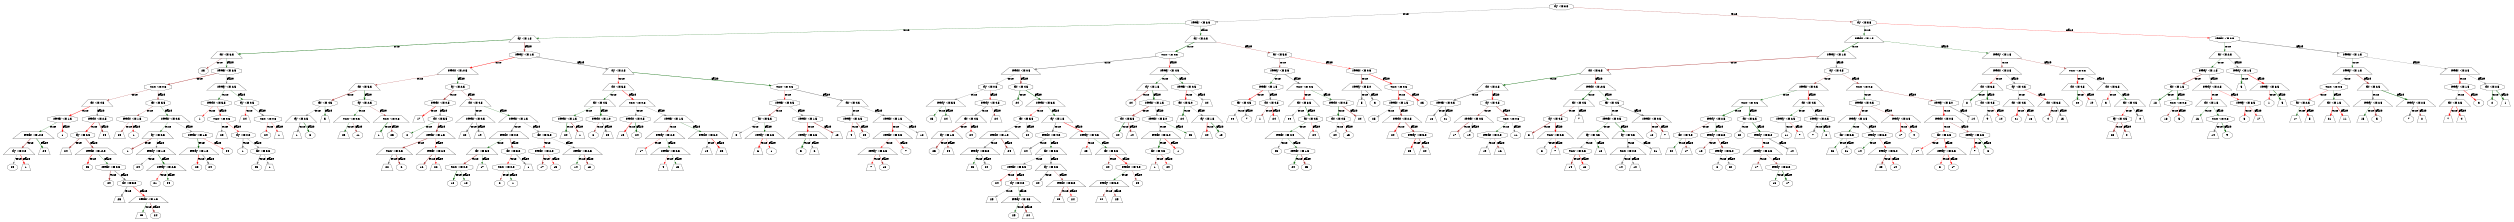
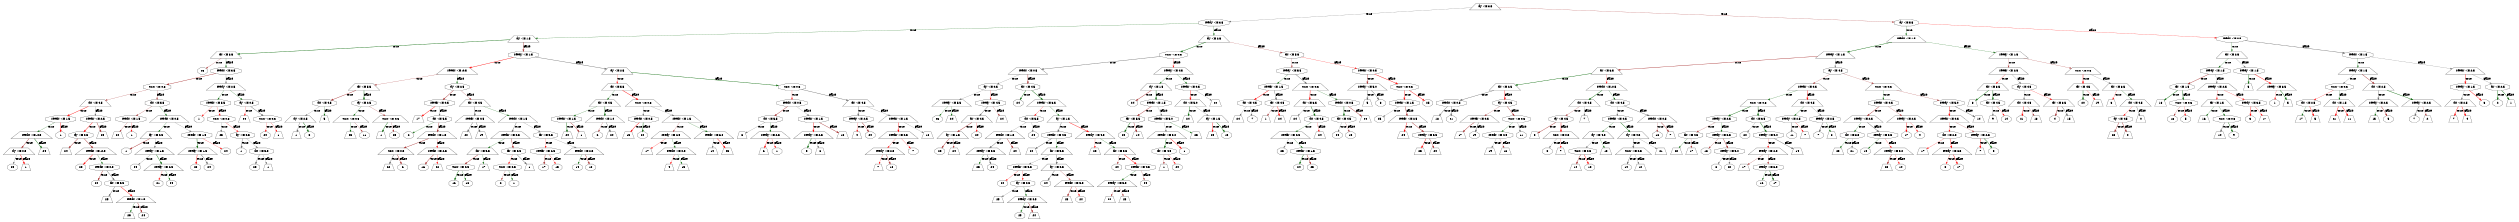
(1561, 7) -> (1485, 7)
(1185, 103) -> (1190, 103)
(601, 119) -> (605, 119)
